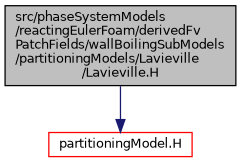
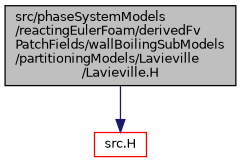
(120, 145) -> (120, 145)
